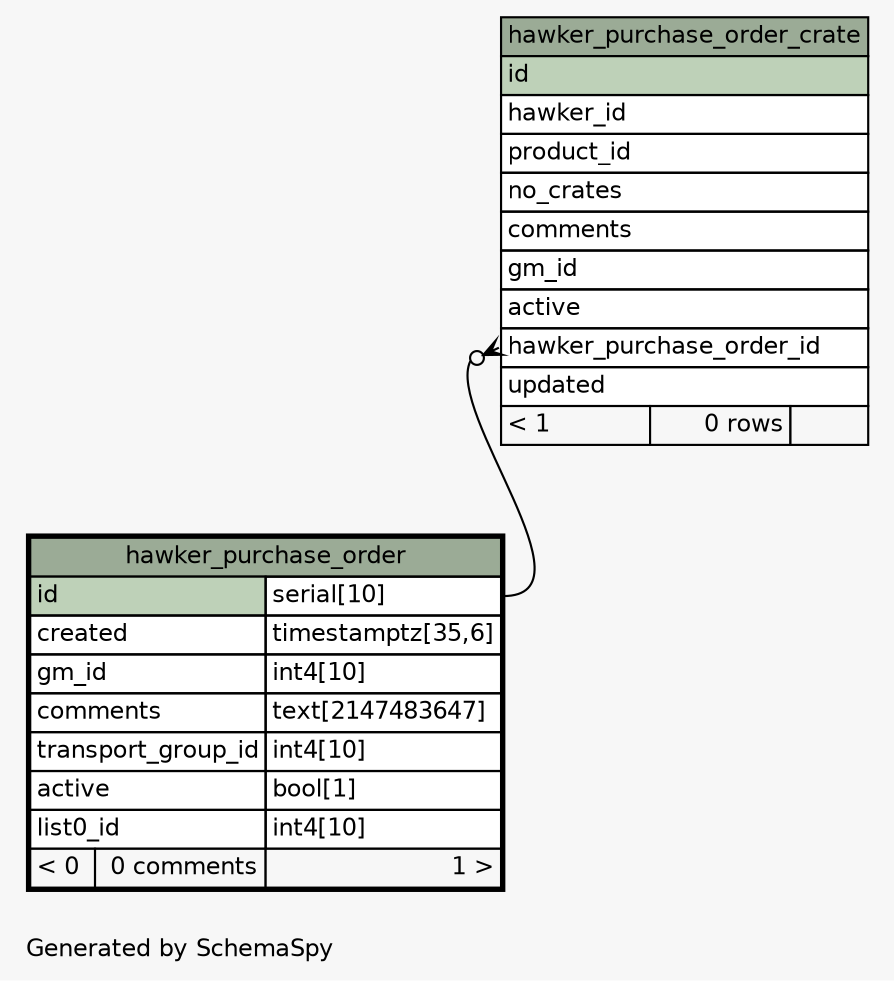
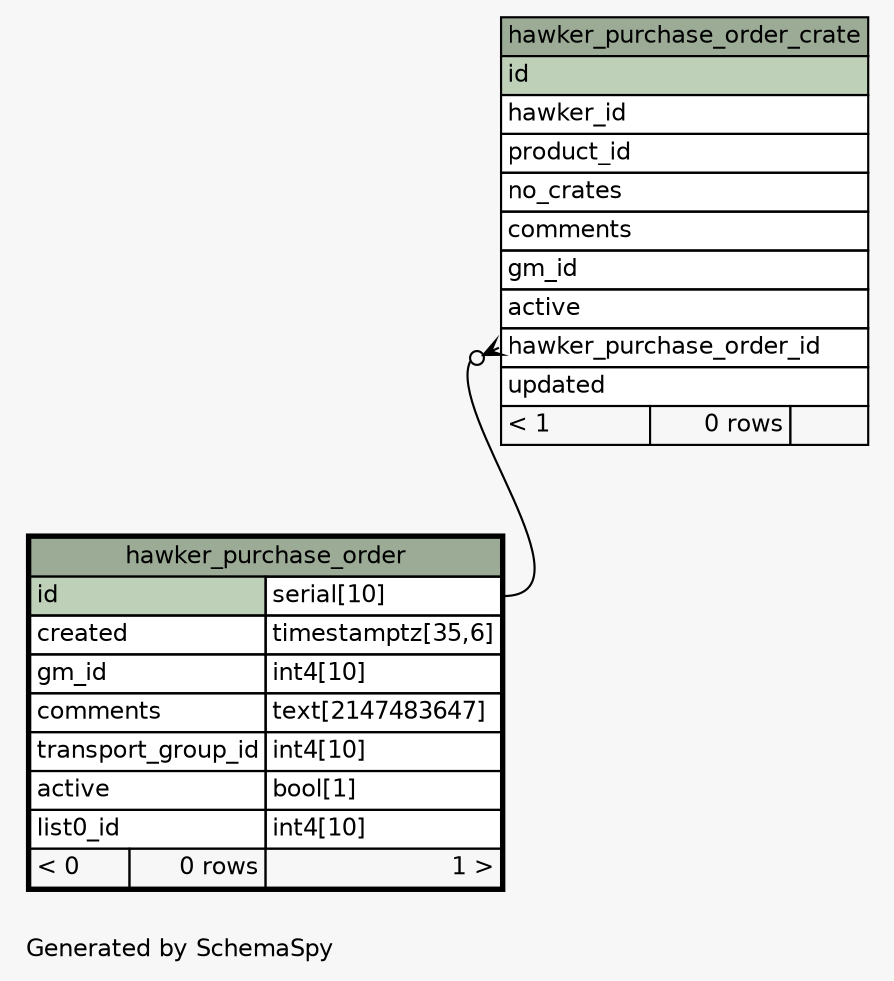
(185, 867) -> (219, 867)
